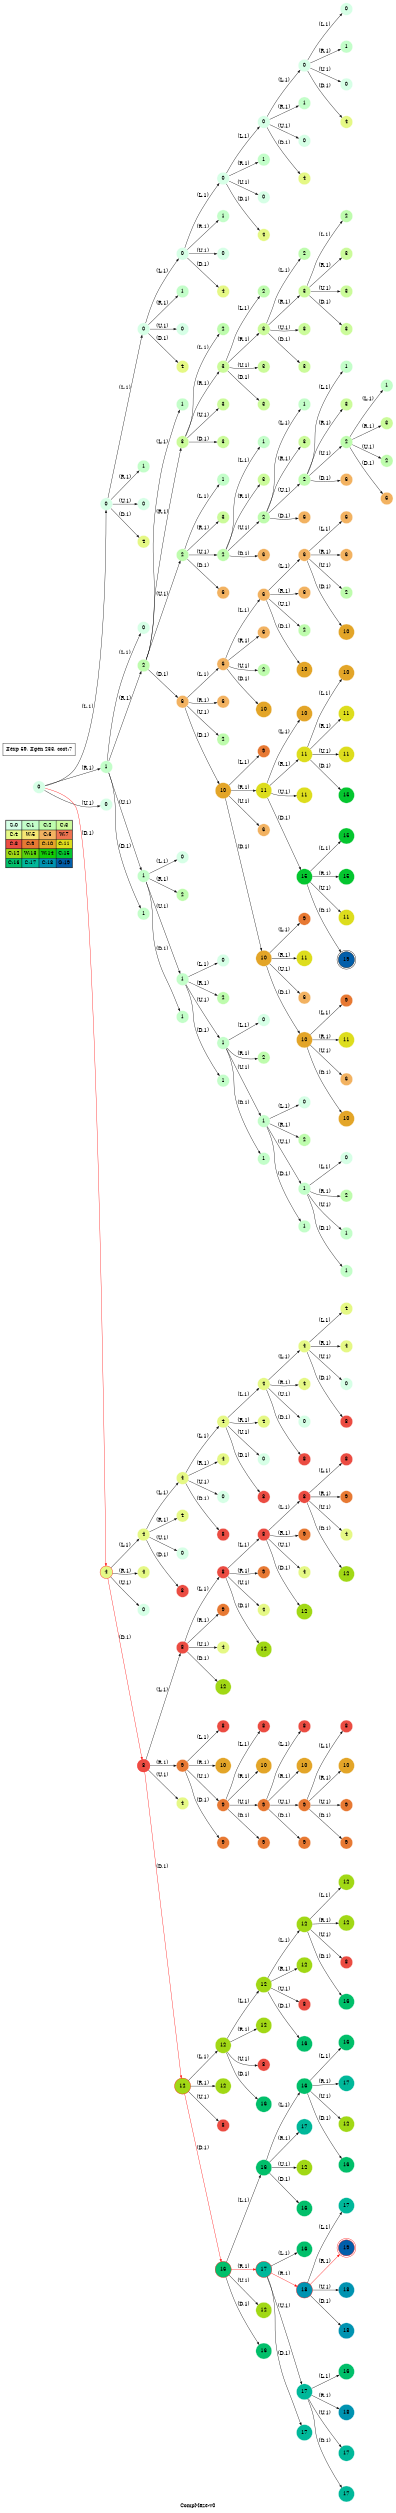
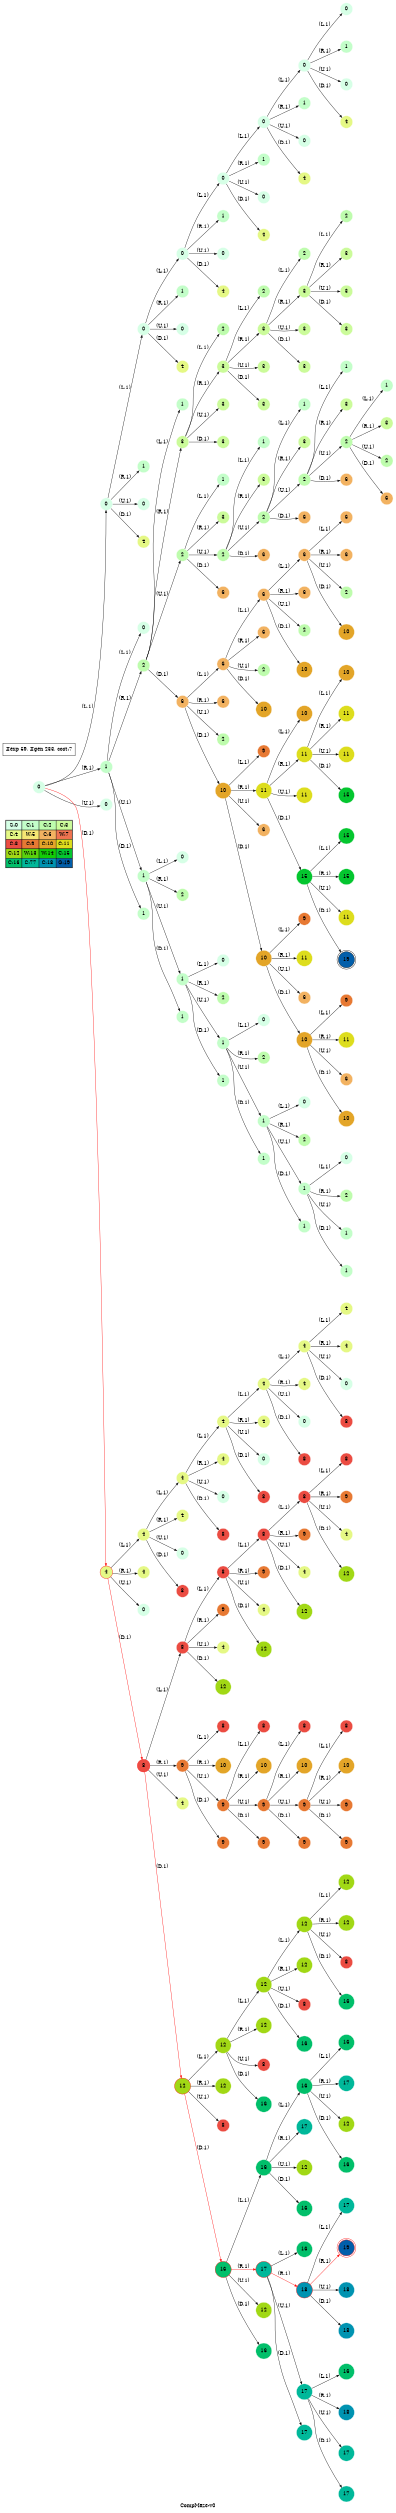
(31, 863) -> (31, 863)
